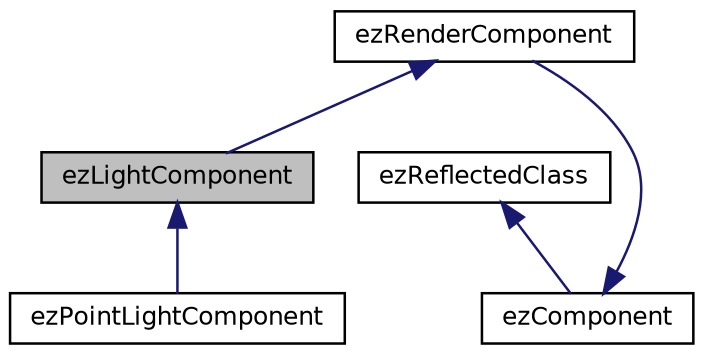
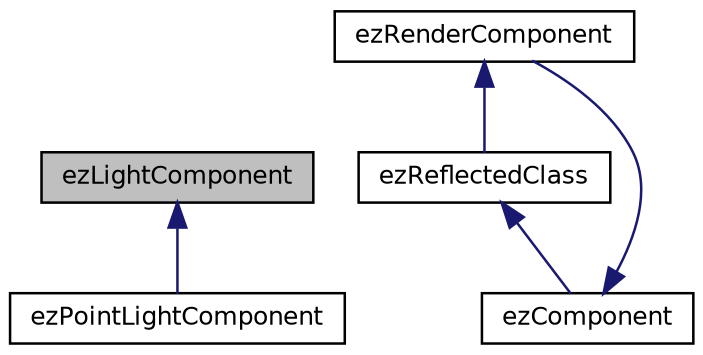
(319, 112) -> (484, 120)
